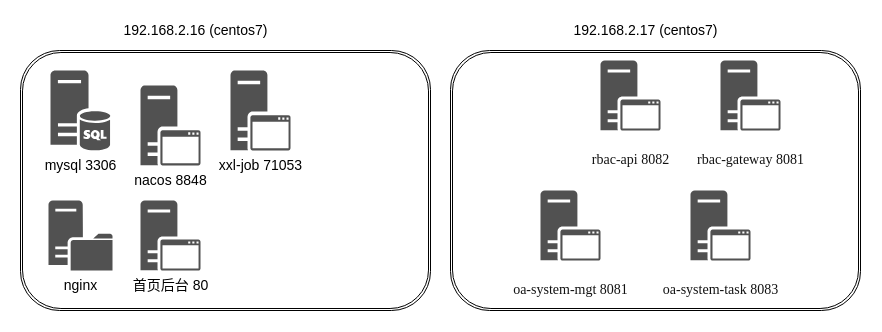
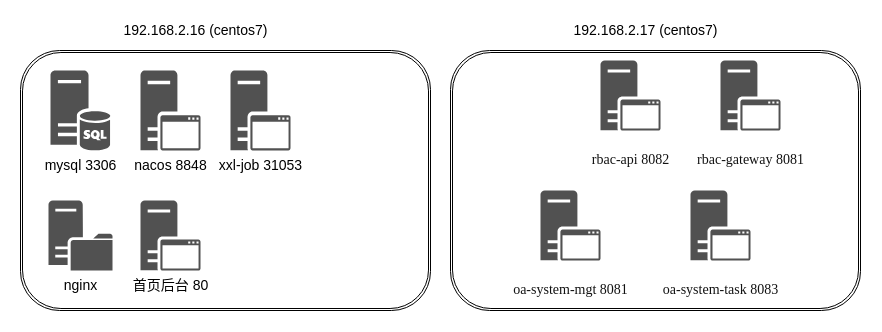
(171, 126) -> (171, 111)
(261, 166) -> (261, 166)
